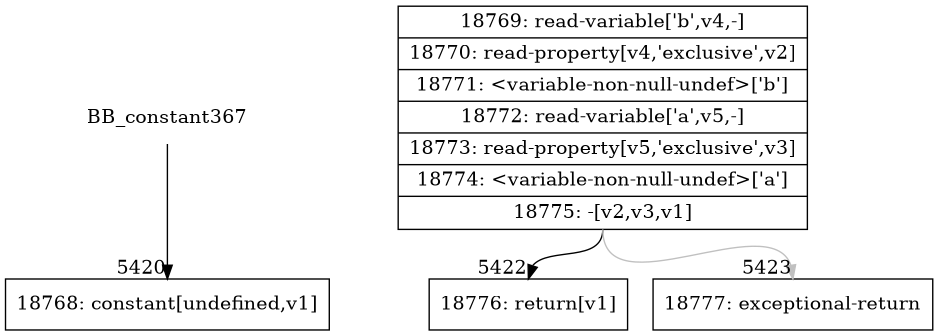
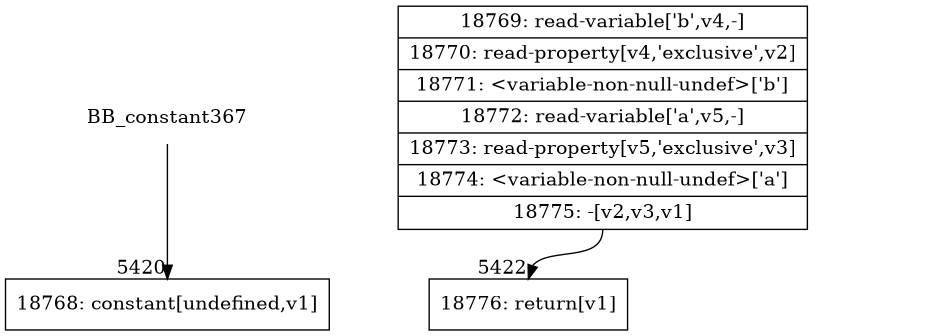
(793, 304) -> none
